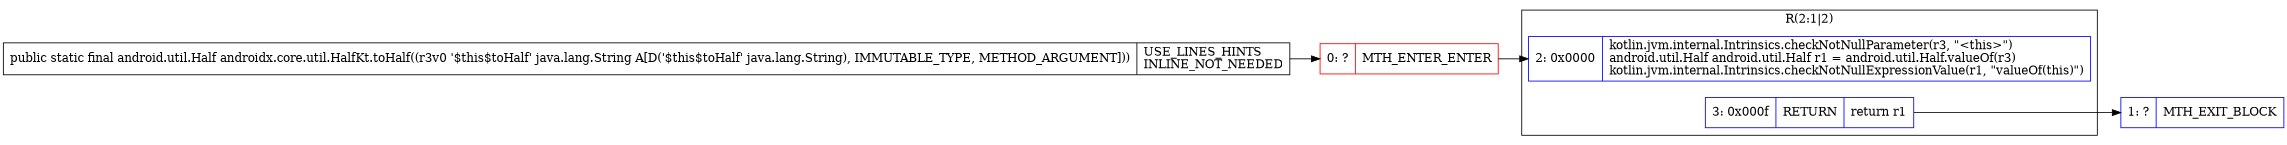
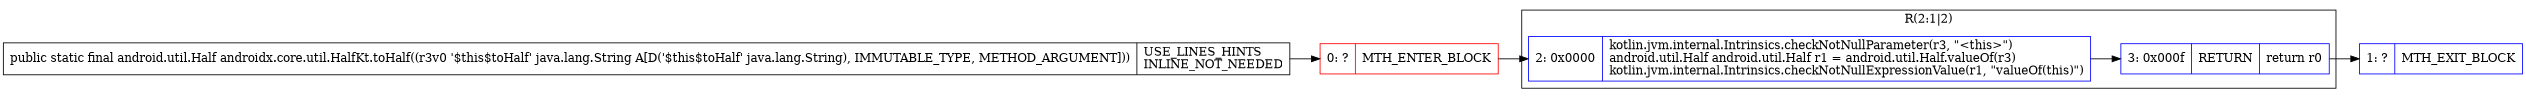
(1427, 58) -> (1427, 58)
none -> (2101, 59)
(1879, 112) -> (2294, 58)
